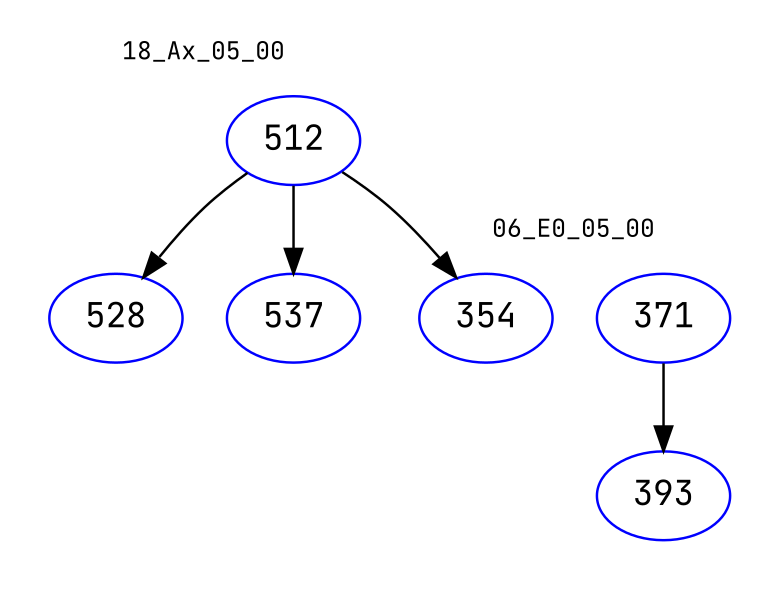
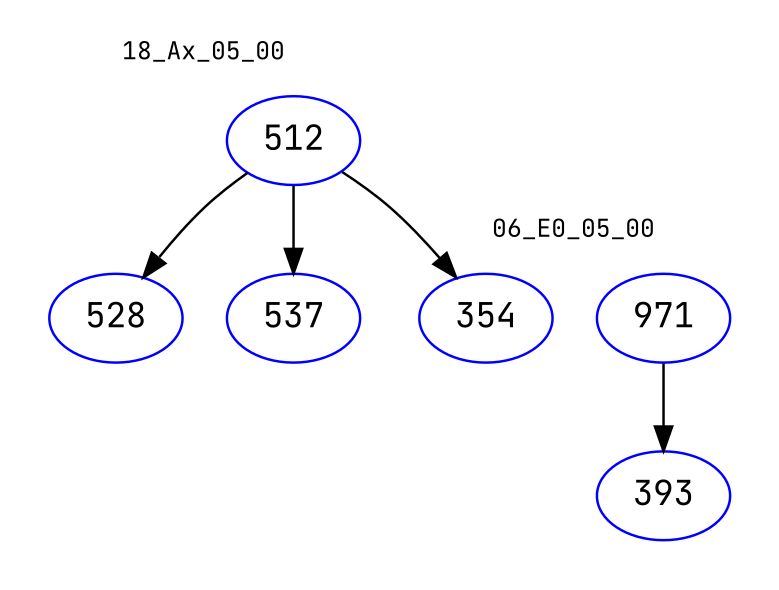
(664, 318) -> (664, 318)
